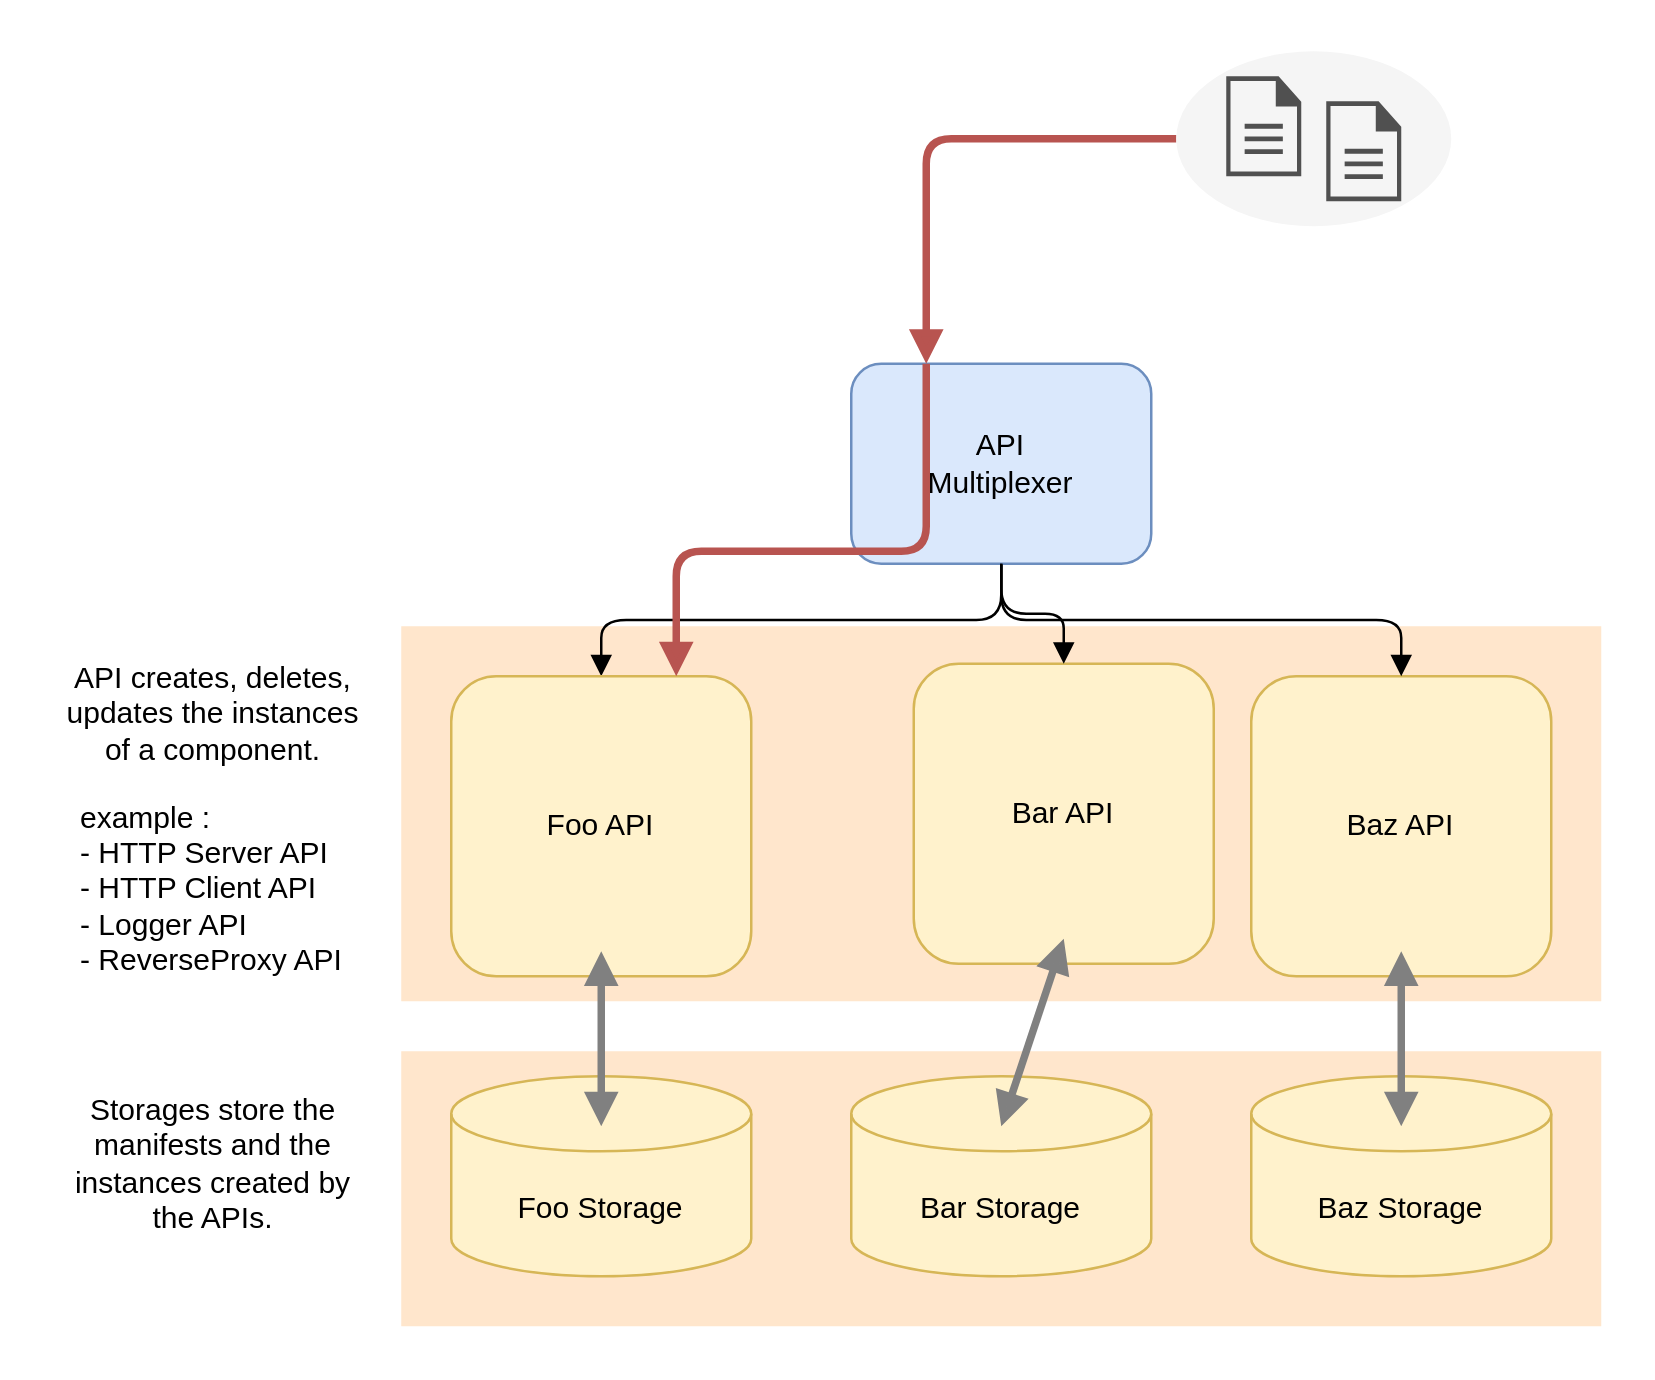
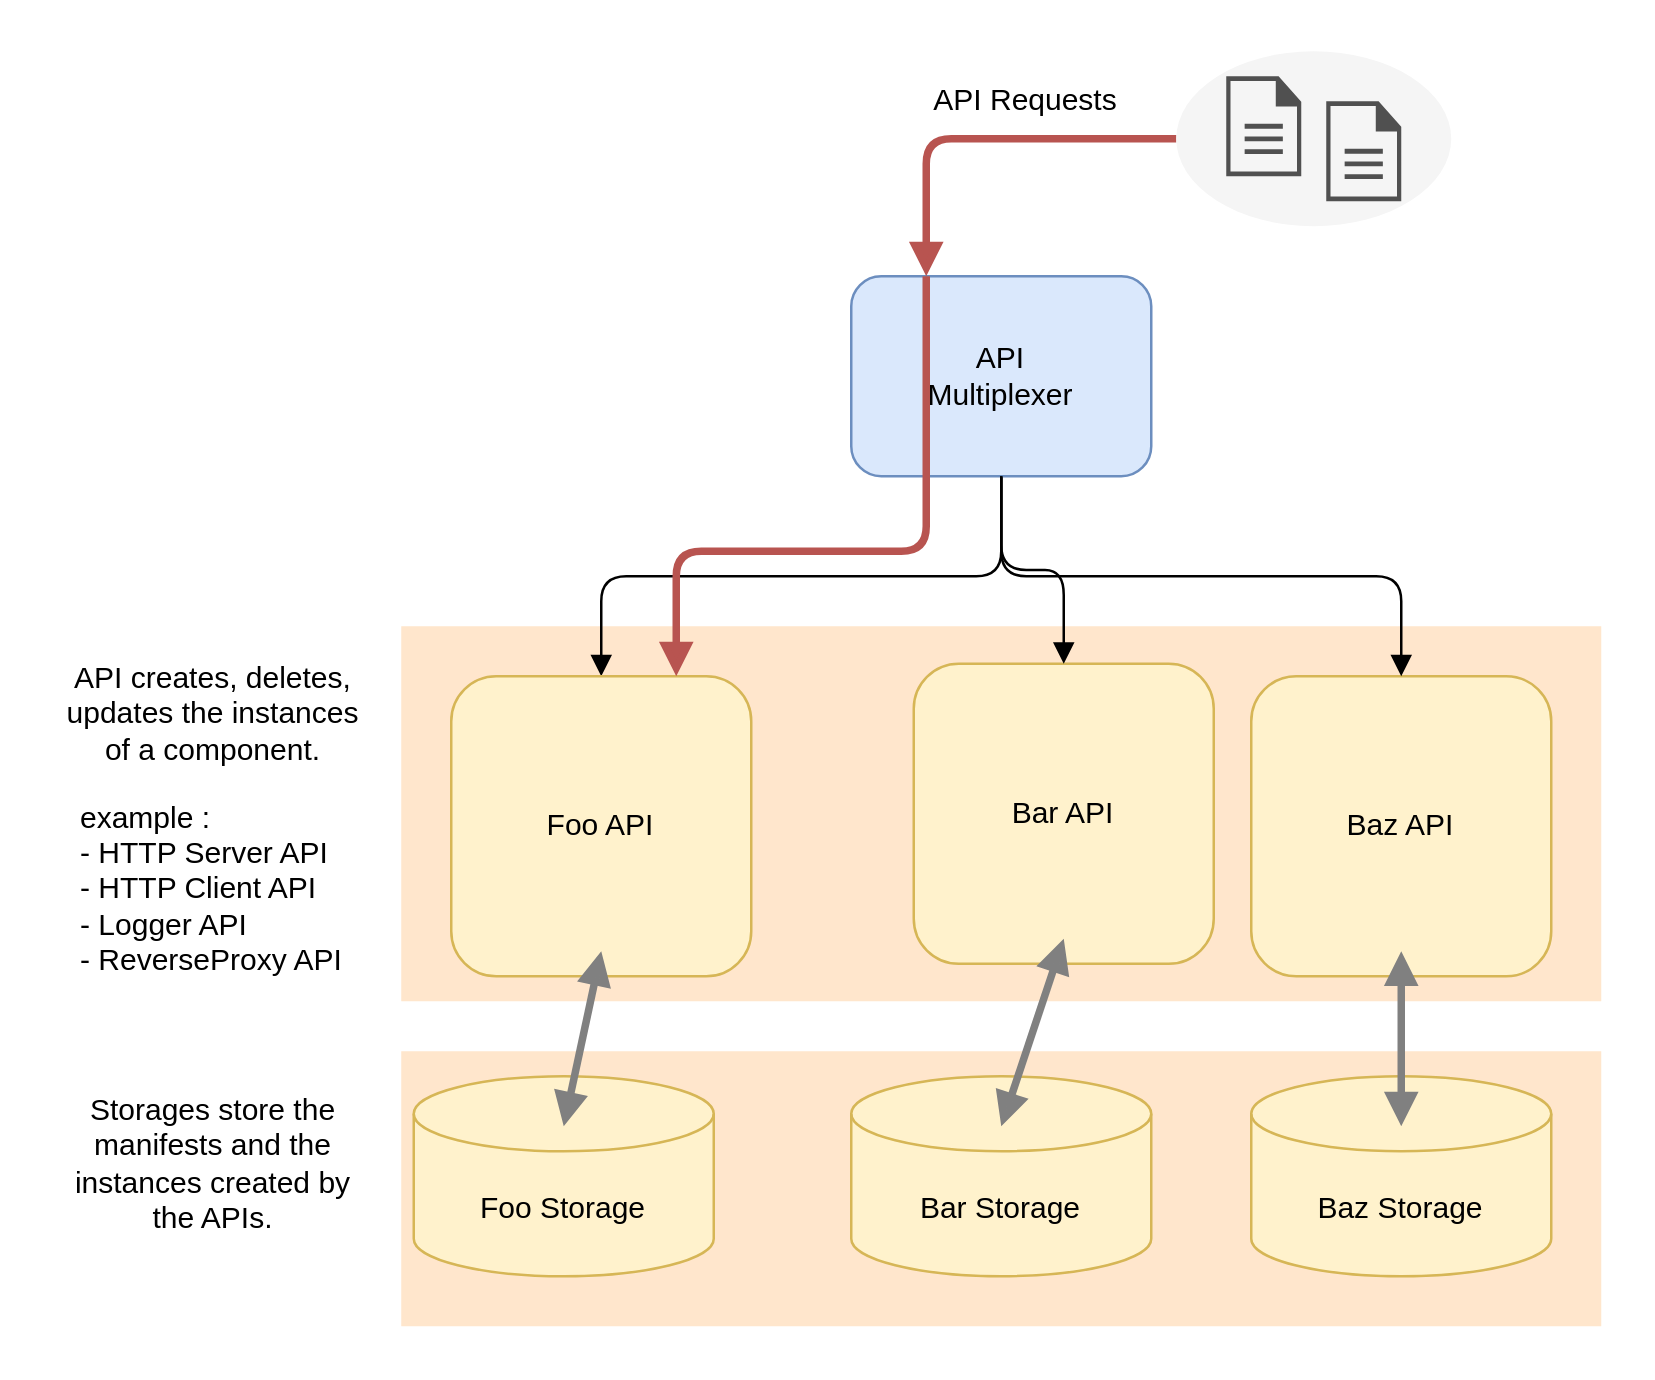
none -> (1026, 101)
(1001, 464) -> (1001, 376)
(601, 1176) -> (564, 1176)
